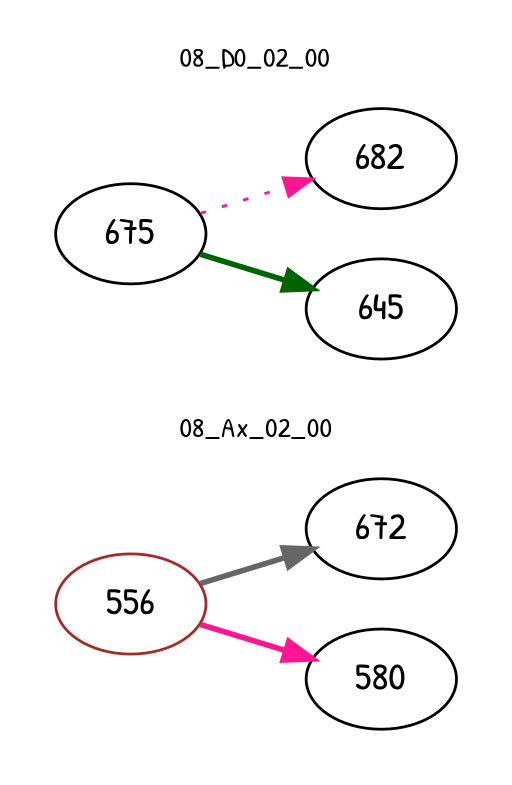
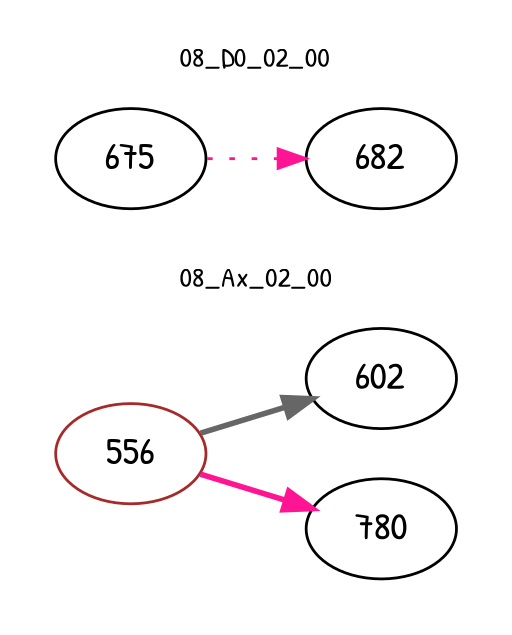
(381, 309) -> none
(381, 529) -> (381, 379)
(381, 679) -> (381, 529)
